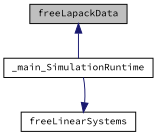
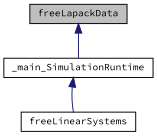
(85, 90) -> (72, 100)
